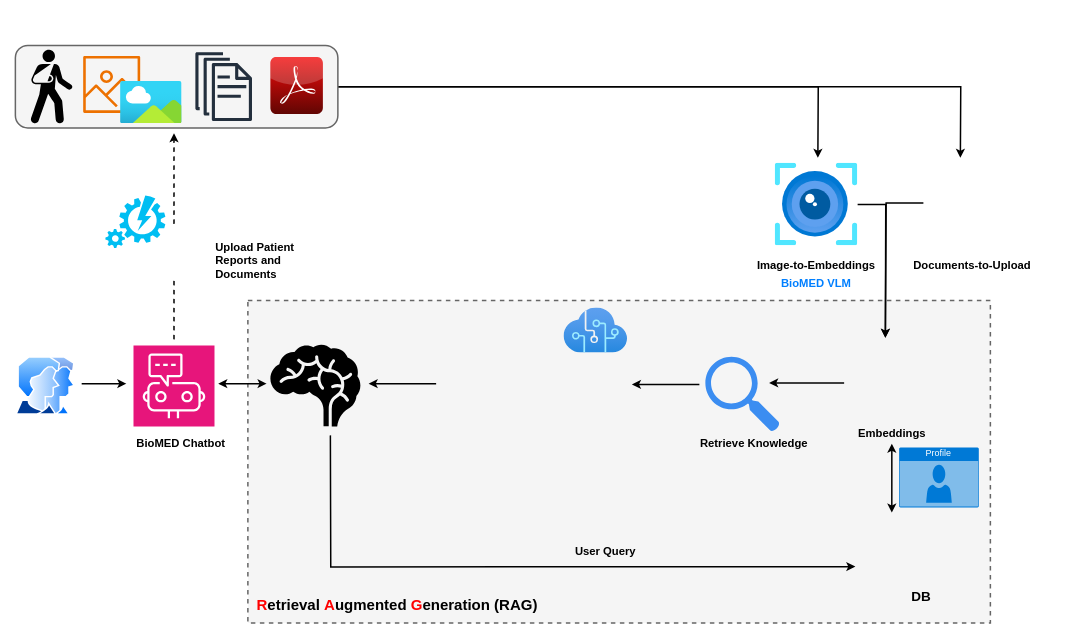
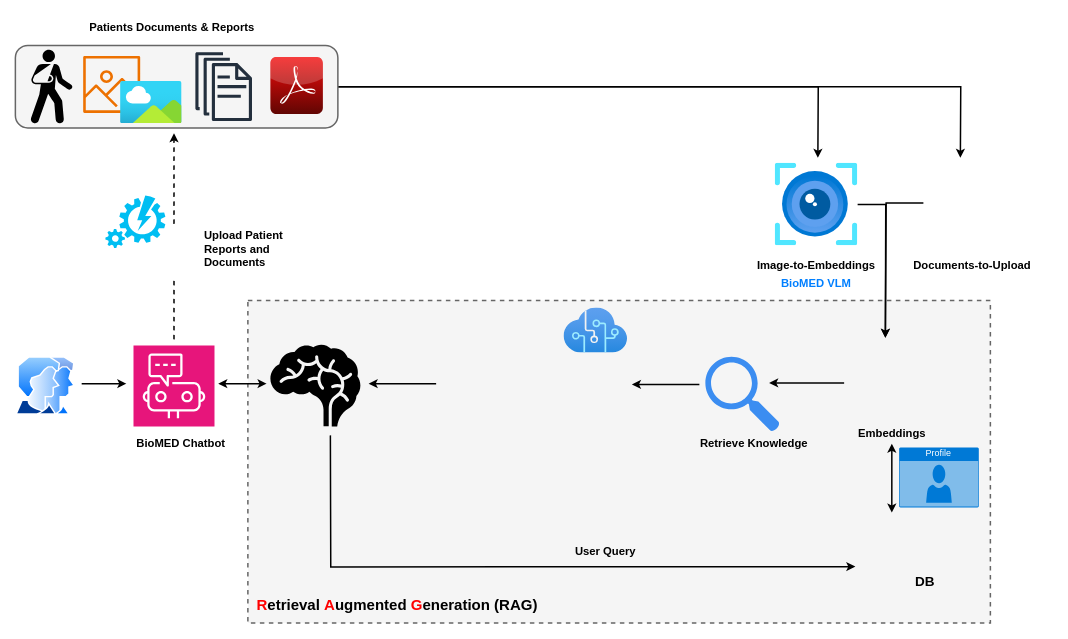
none -> (172, 27)
(259, 260) -> (248, 249)
(922, 597) -> (925, 582)
